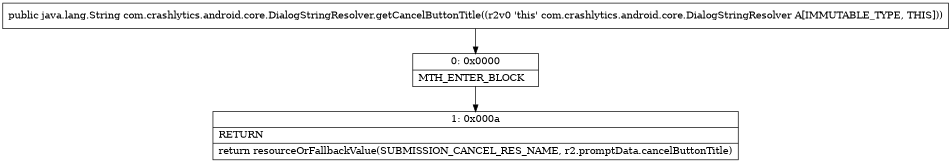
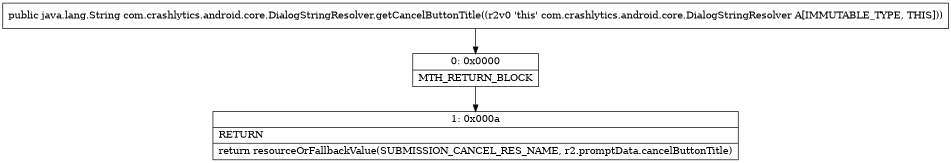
(471, 78) -> (476, 78)
